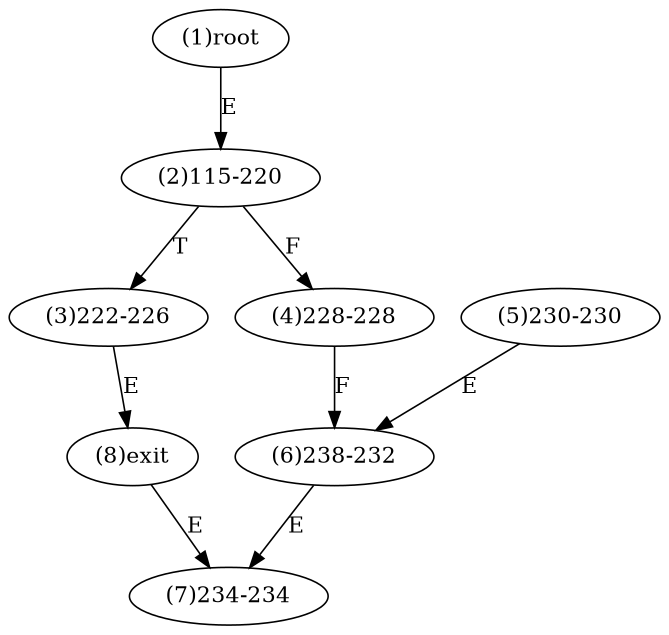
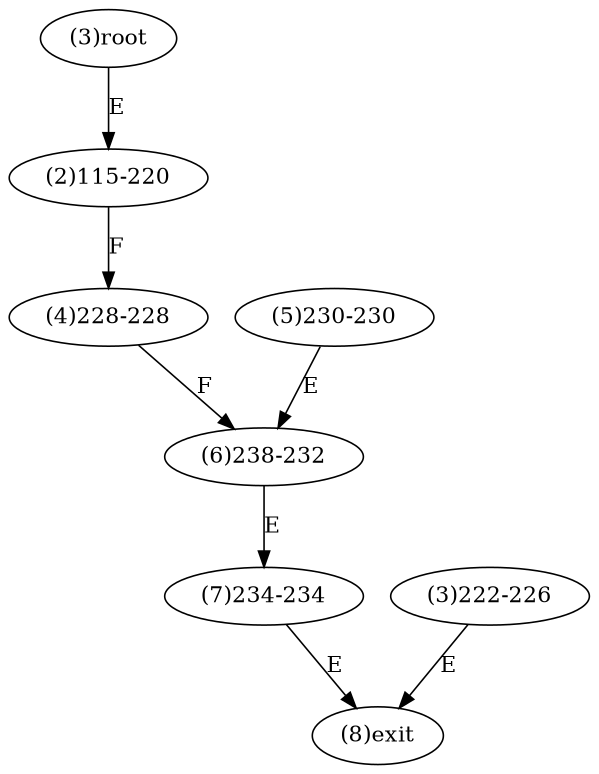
(221, 38) -> (109, 38)
(170, 241) -> none
(176, 519) -> (316, 660)
